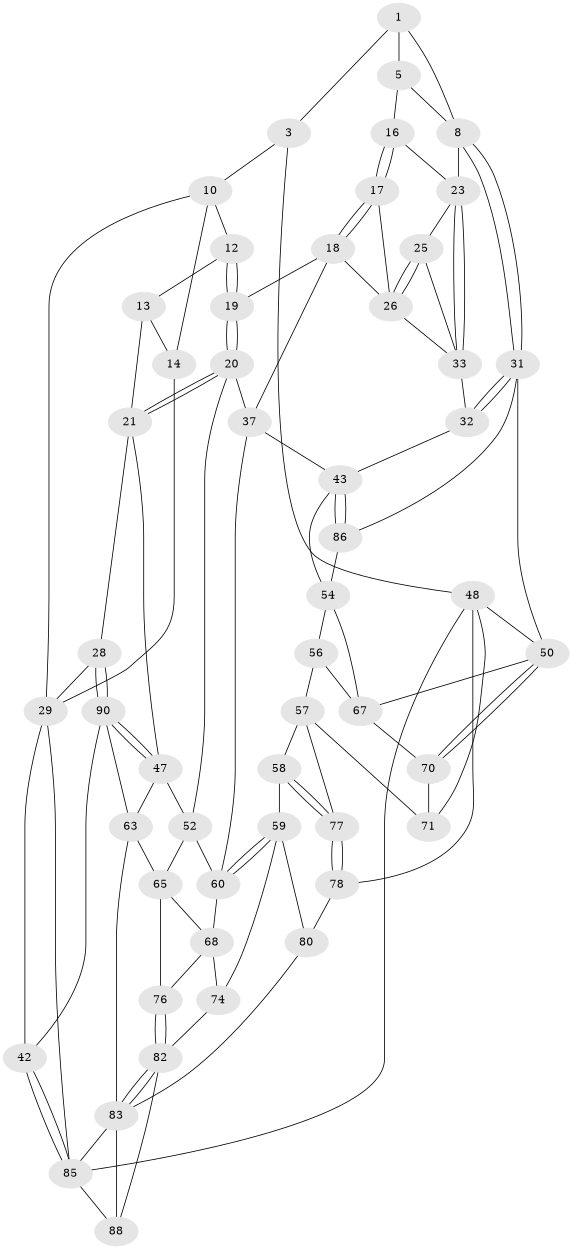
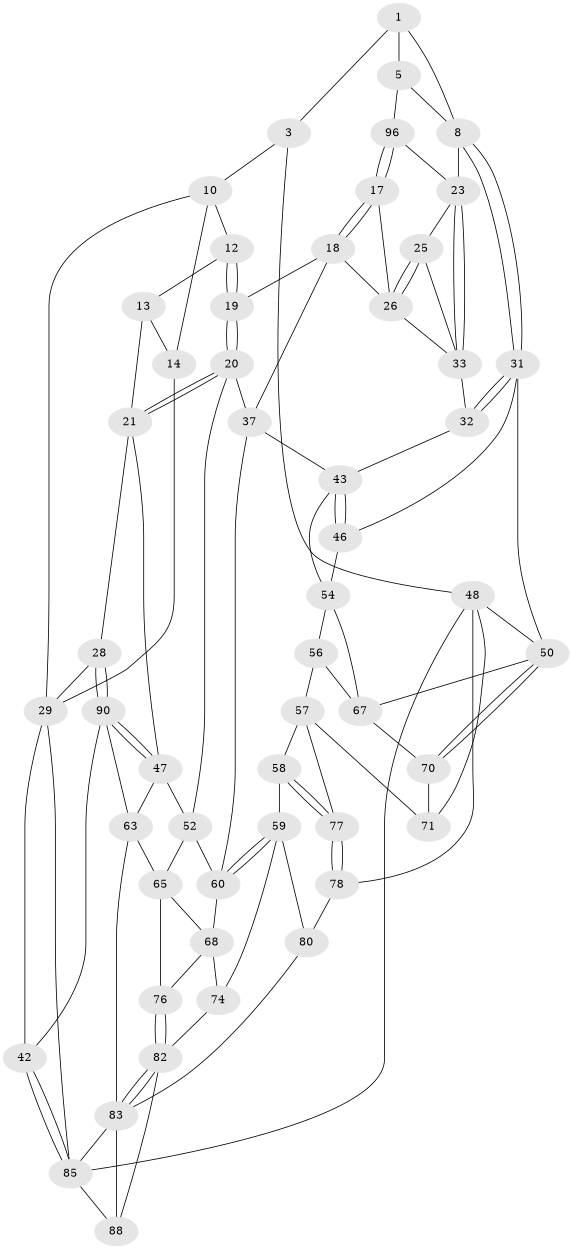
(393, 133) -> (393, 133)
(340, 538) -> (340, 538)
